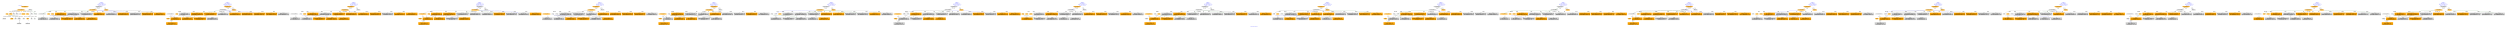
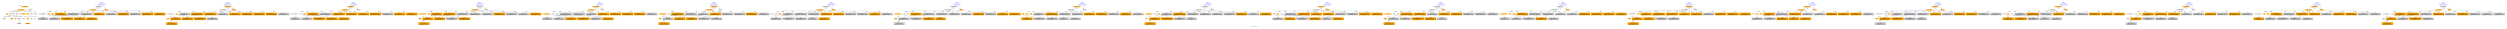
(11, 14) -> (11, 14)
(28, 24) -> (28, 24)
